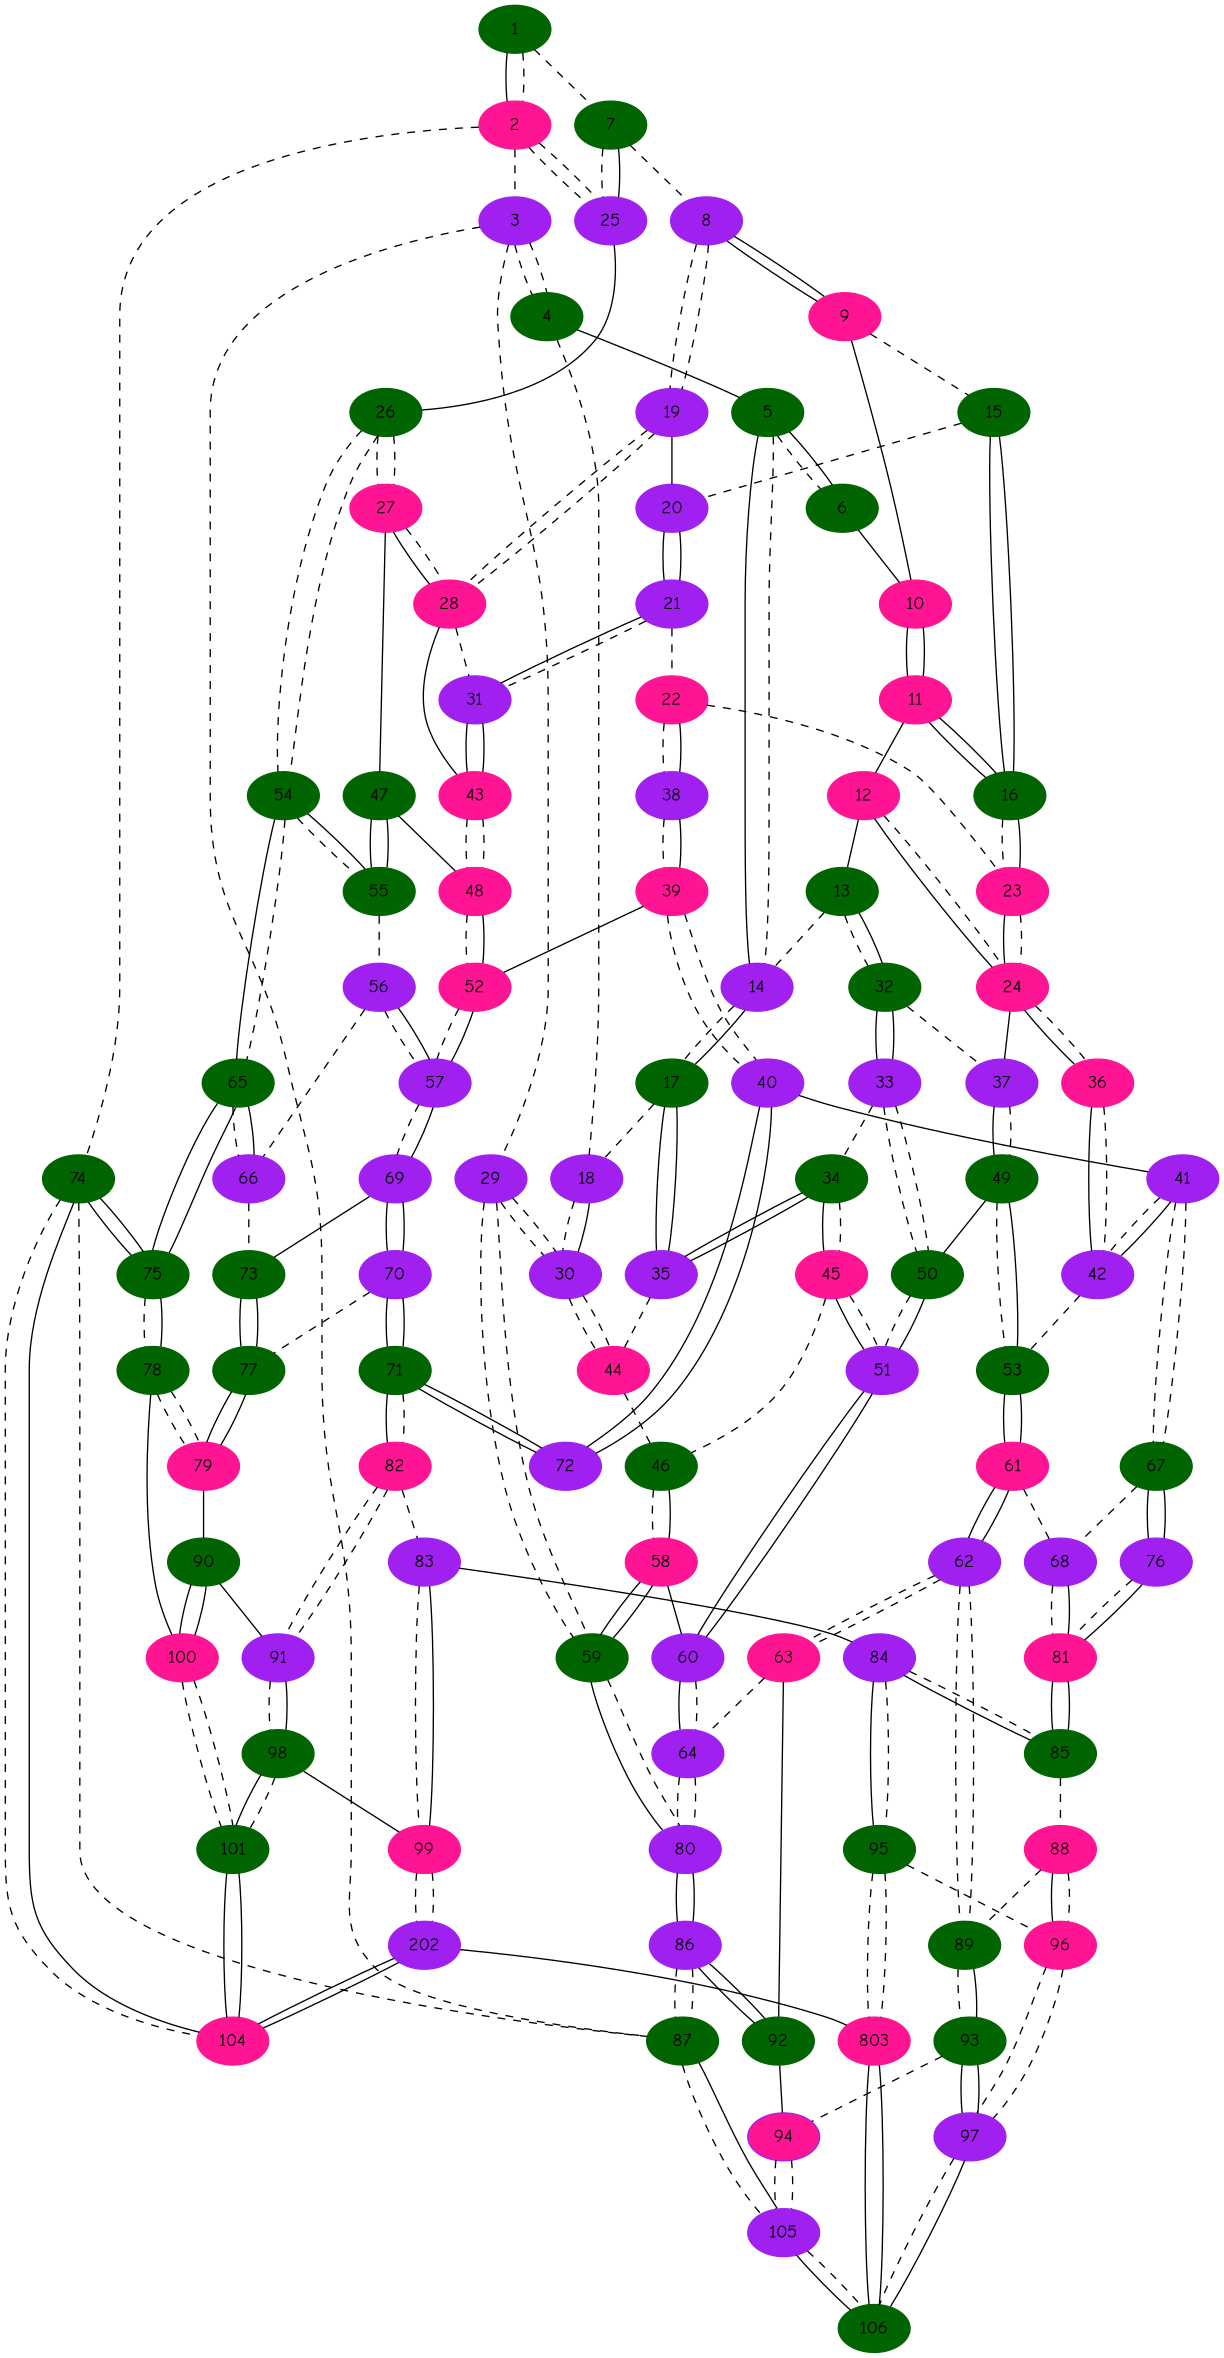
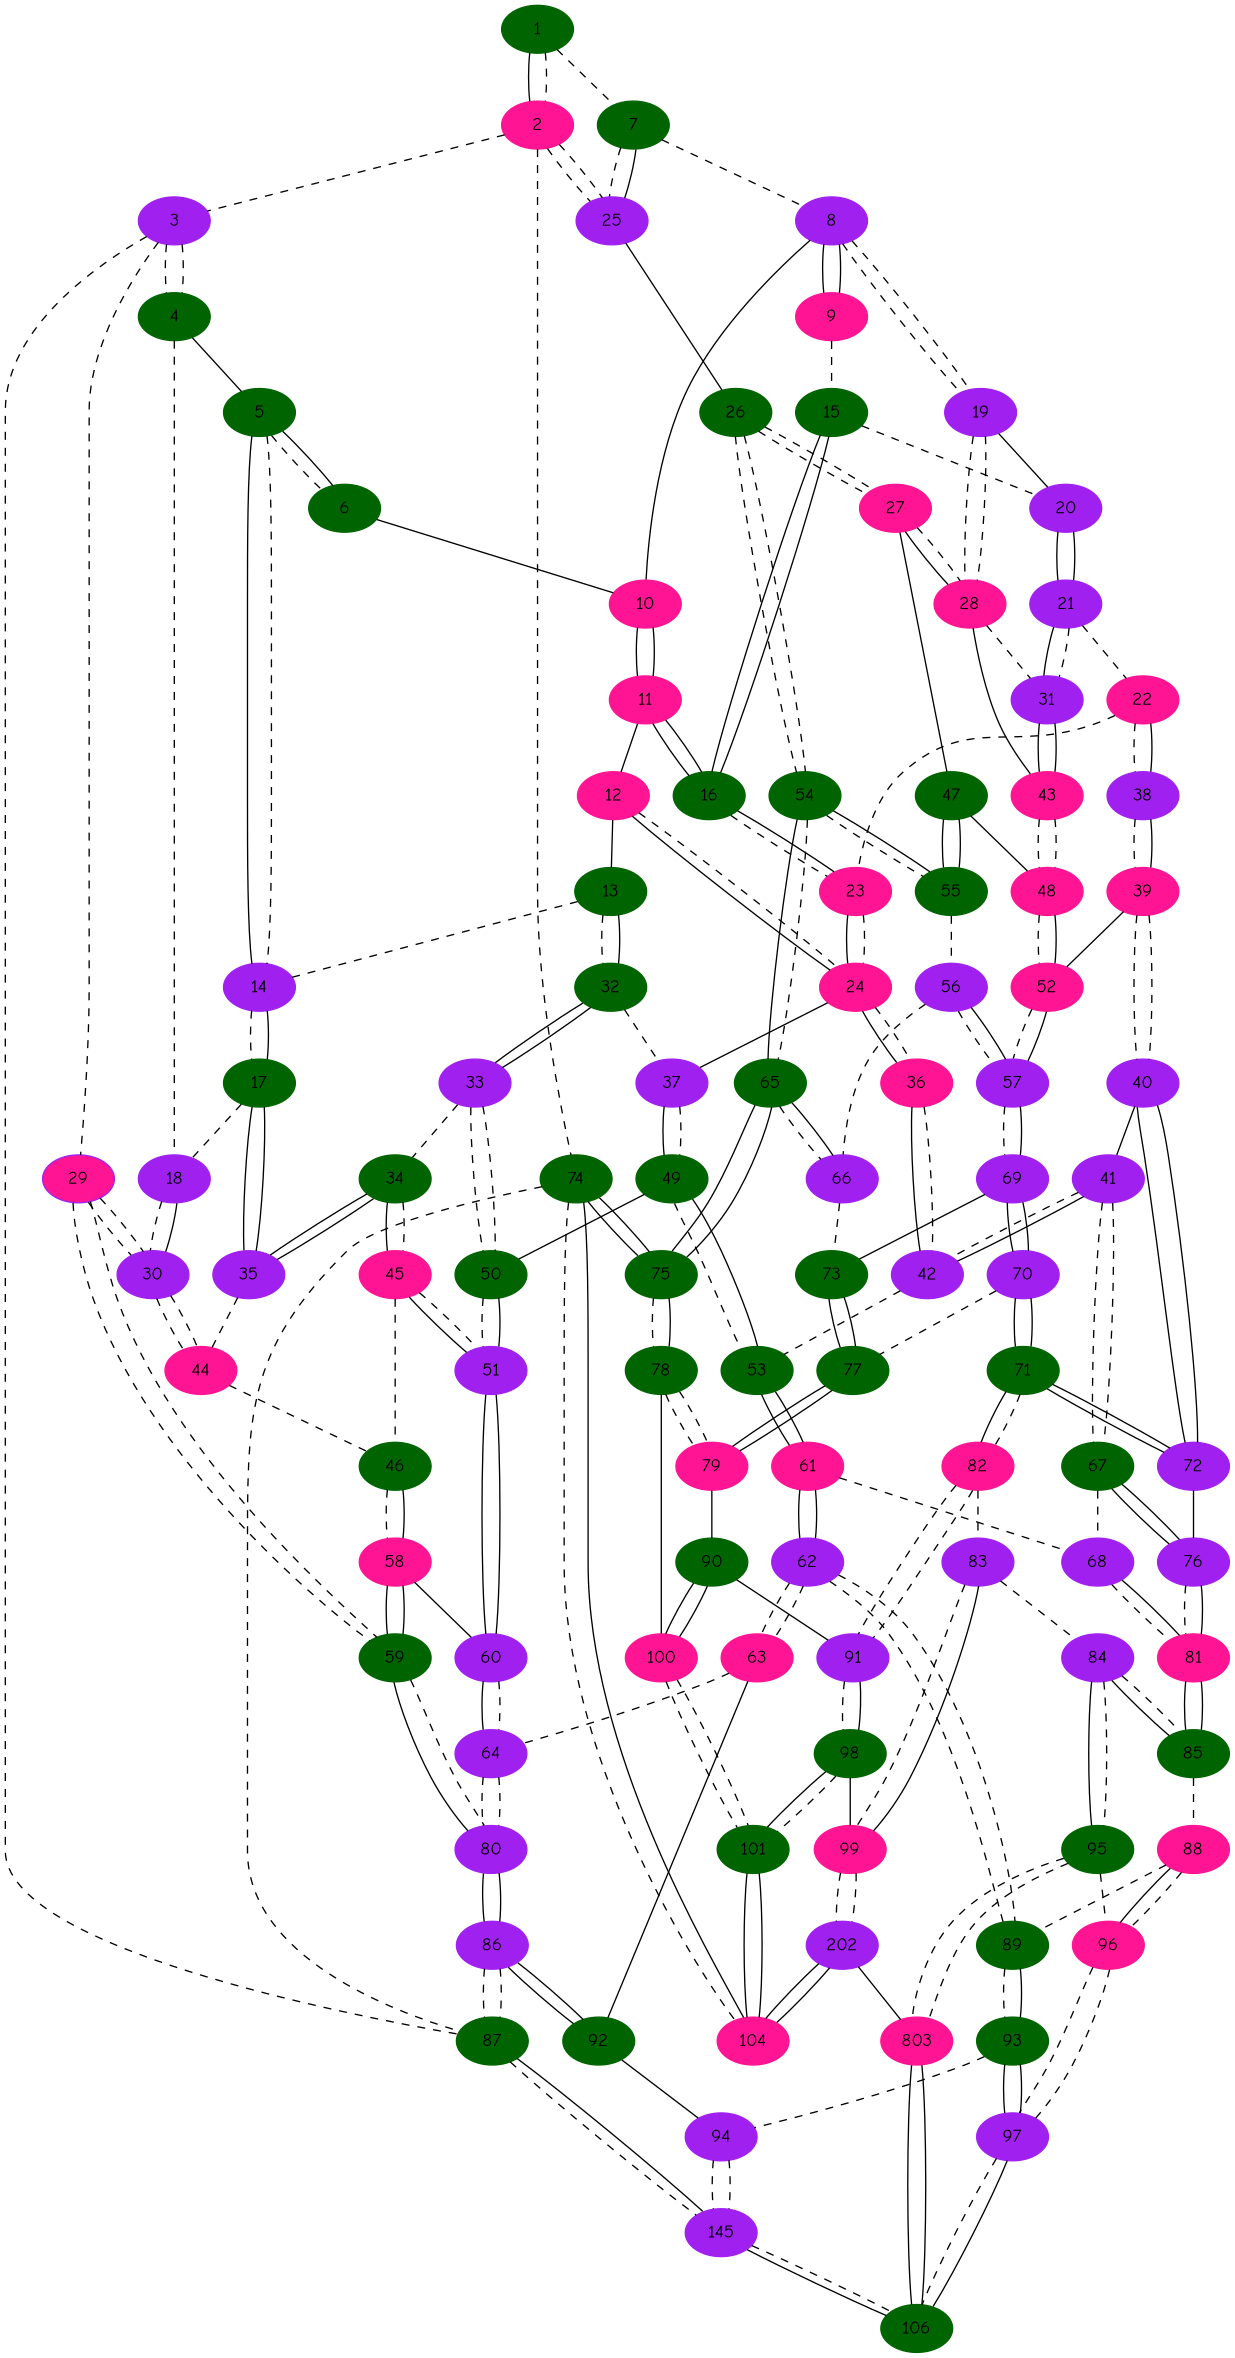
(884, 460) -> (687, 390)
(491, 1179) -> (79, 1179)
none -> (1194, 1514)
(657, 1598) -> (1038, 1610)
(784, 2137) -> (721, 2137)
(784, 2233) -> (721, 2233)
